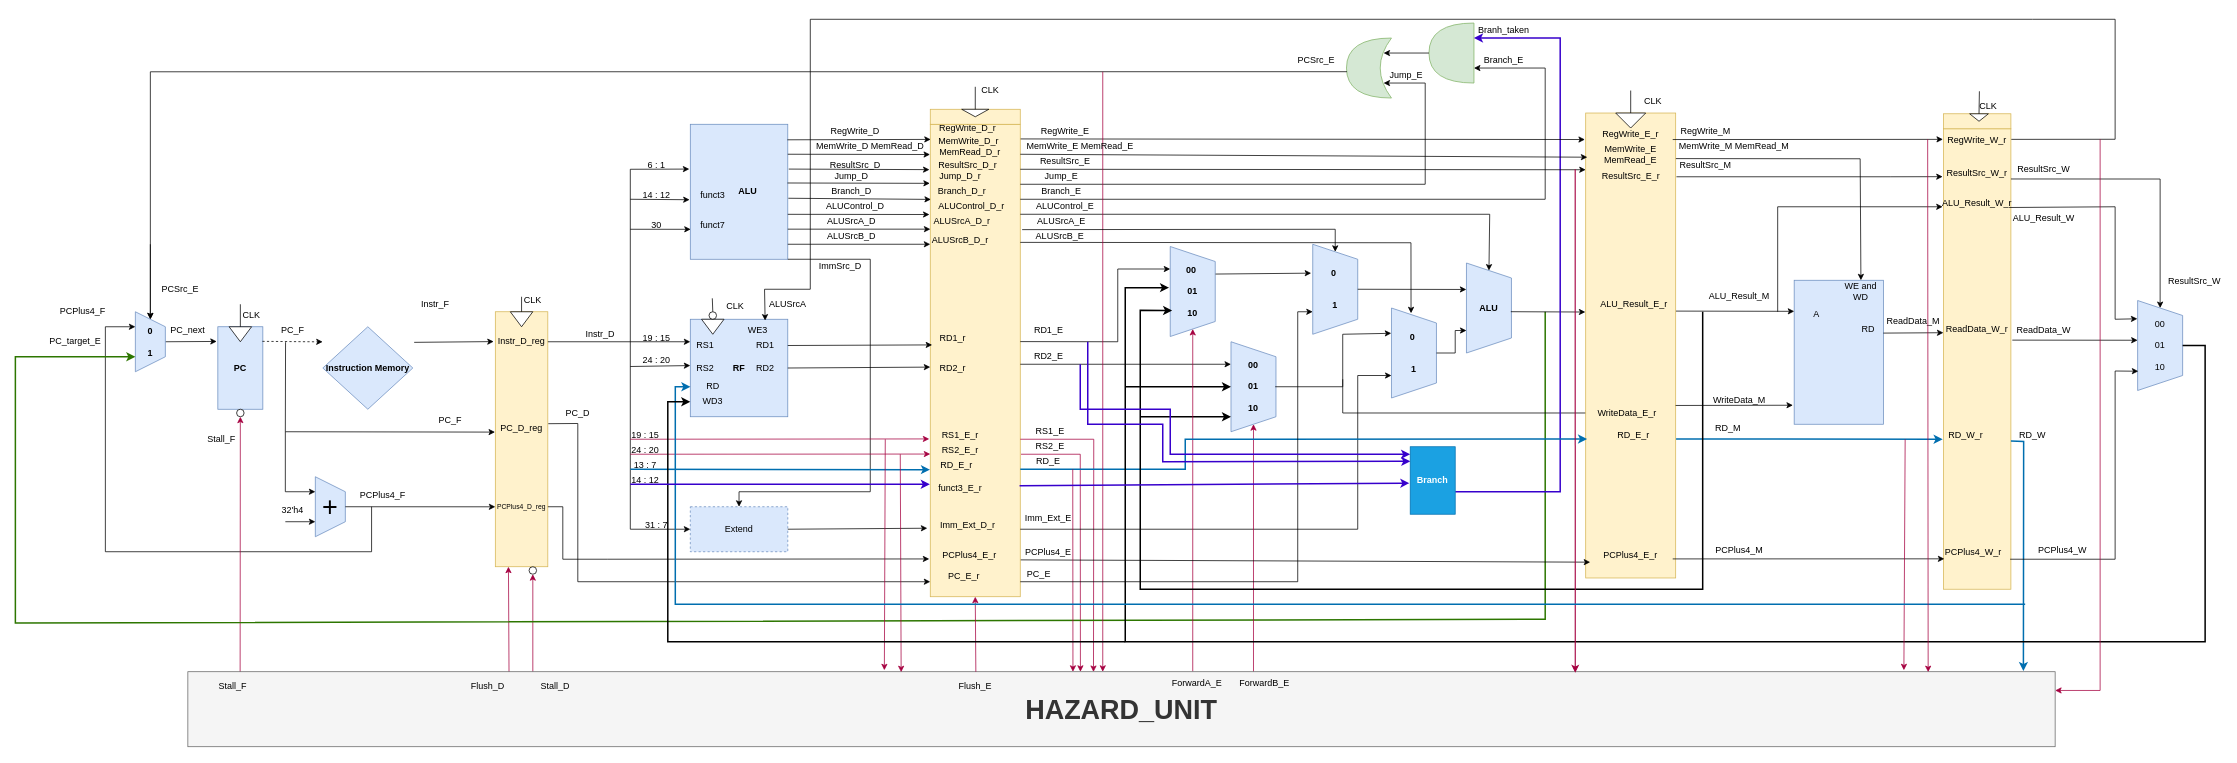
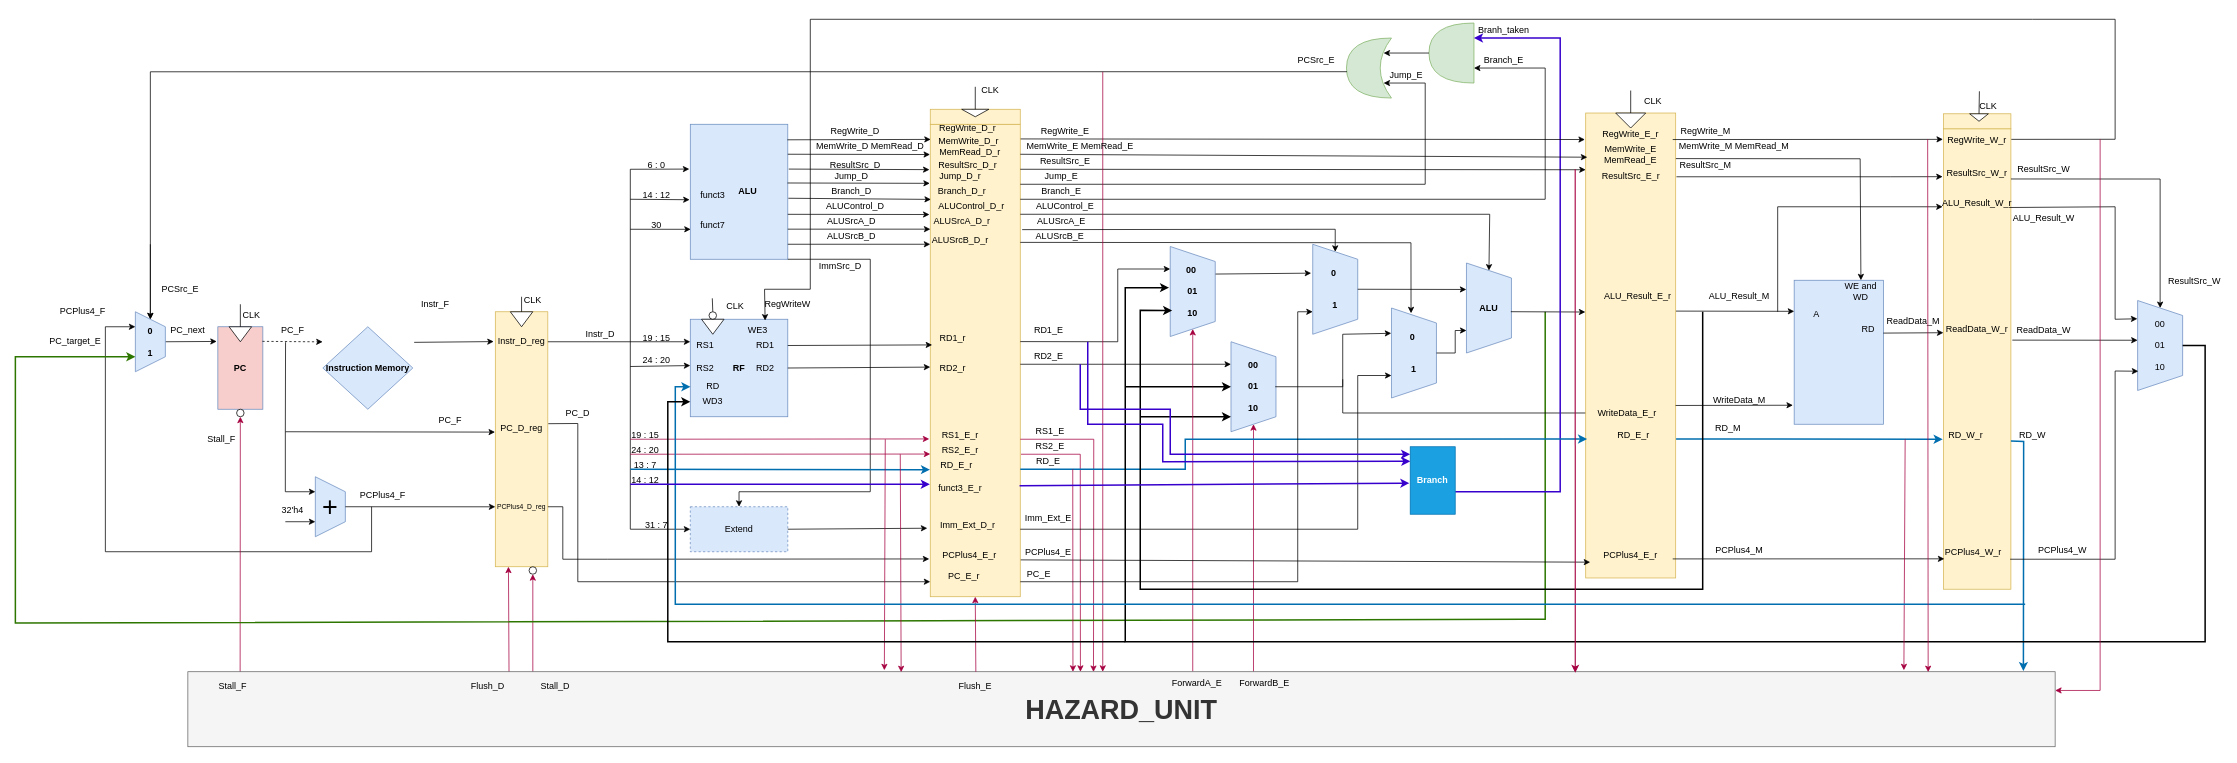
(657, 165) -> (657, 165)
(788, 304) -> (788, 304)
(1634, 304) -> (1637, 297)
(240, 368) -> (240, 368)
